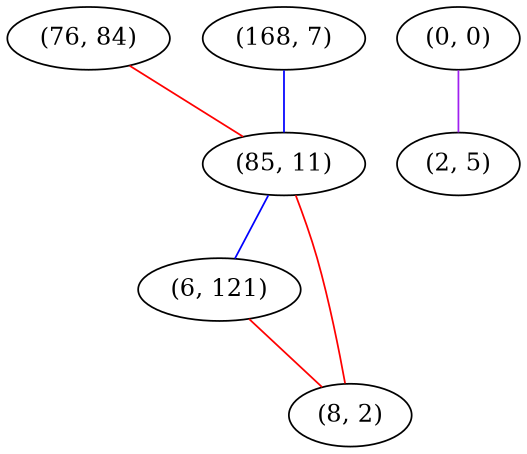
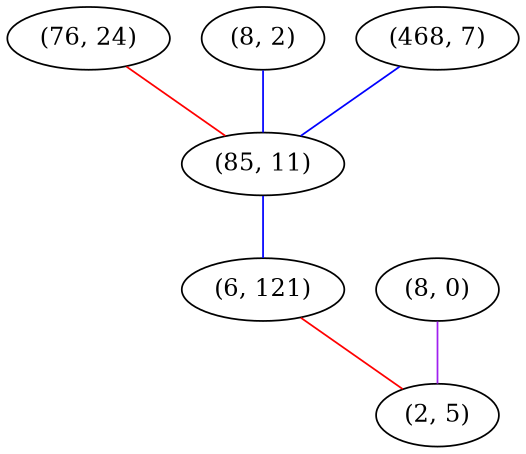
(89, 38) -> (89, 38)
(284, 38) -> (438, 38)
(458, 38) -> (438, 290)
(325, 288) -> (263, 101)
(286, 353) -> (352, 353)
